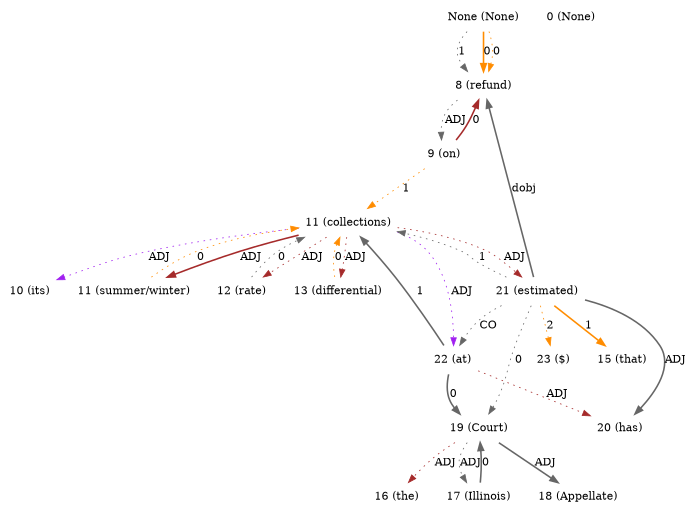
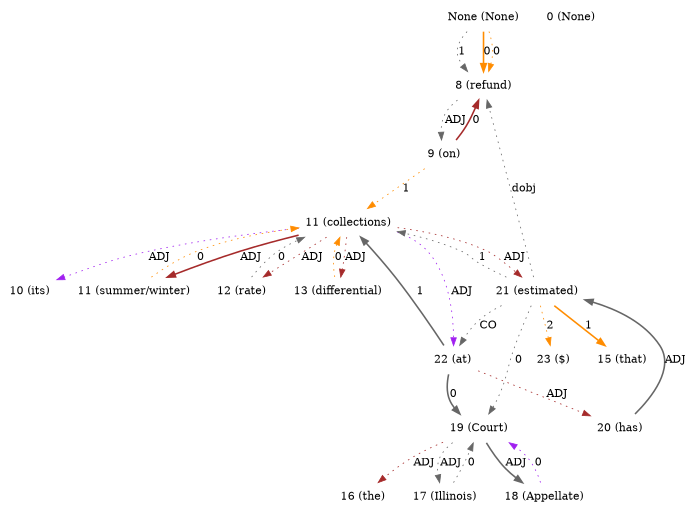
(511, 192) -> (511, 192)
(654, 338) -> (659, 344)
none -> (531, 463)
(481, 467) -> (462, 467)
